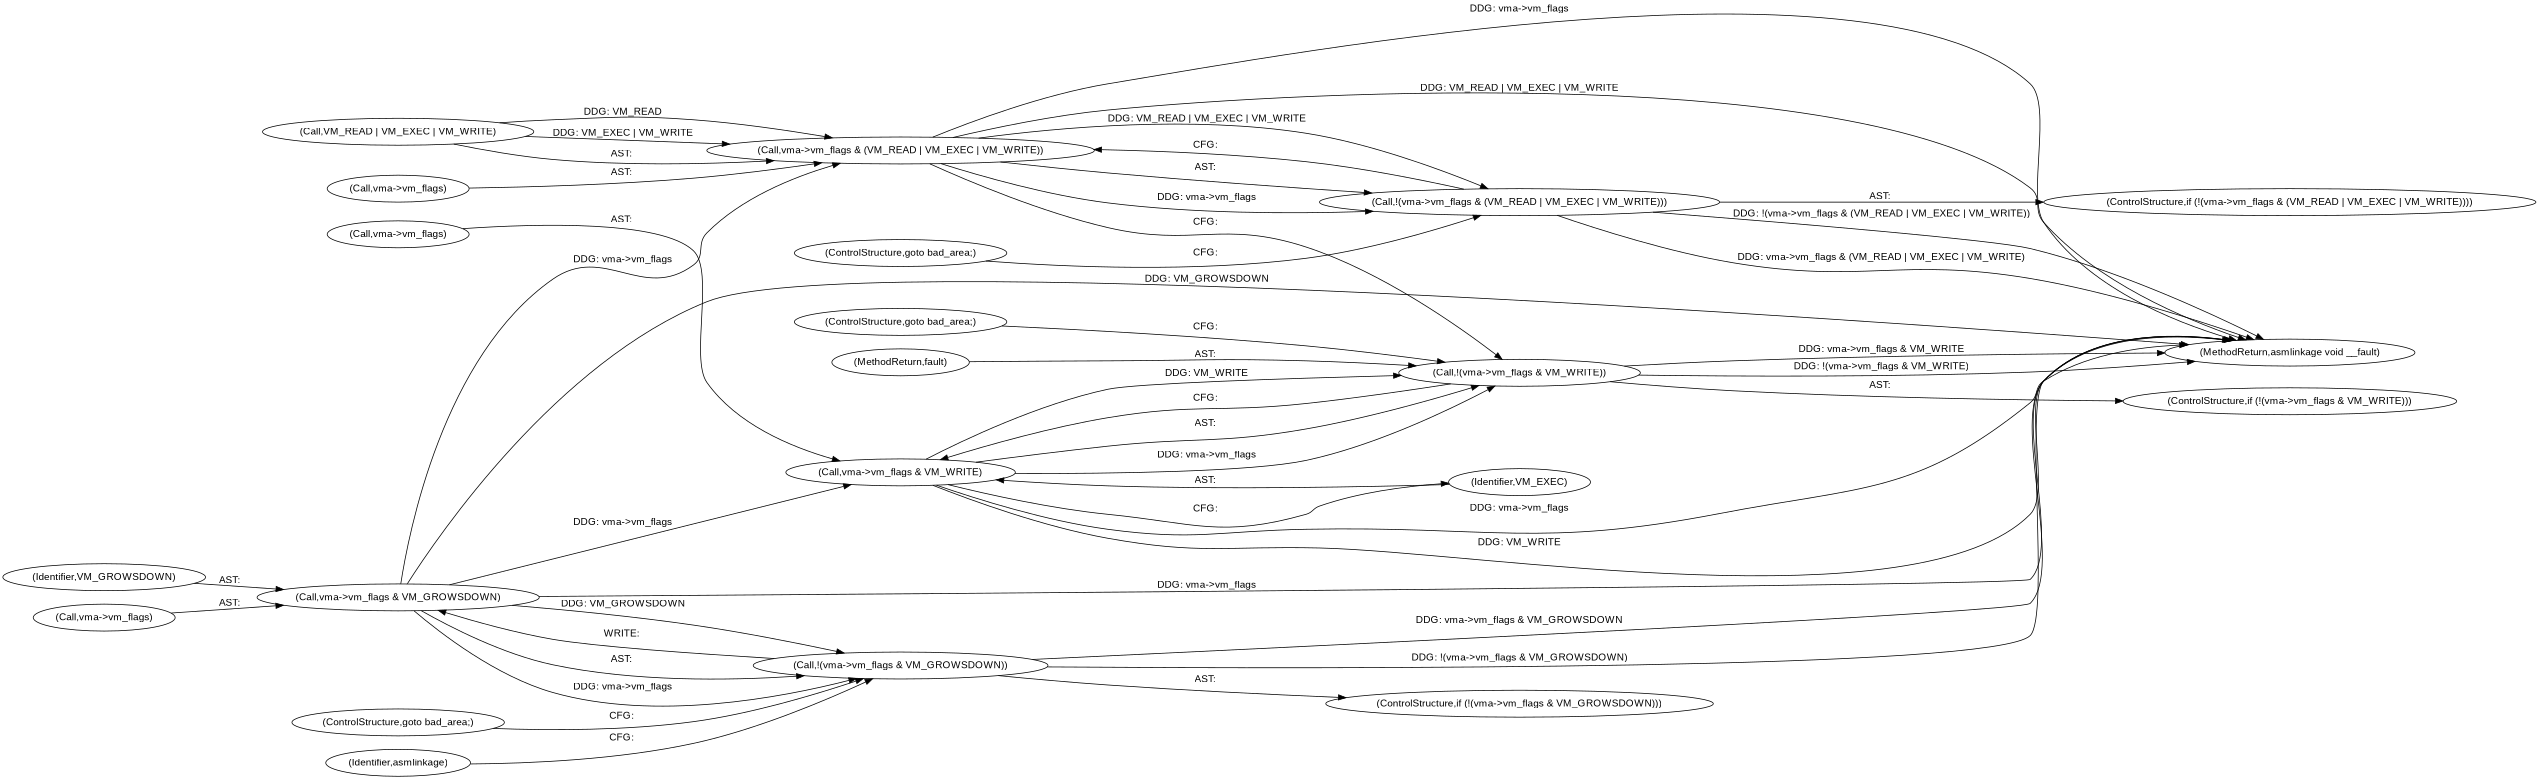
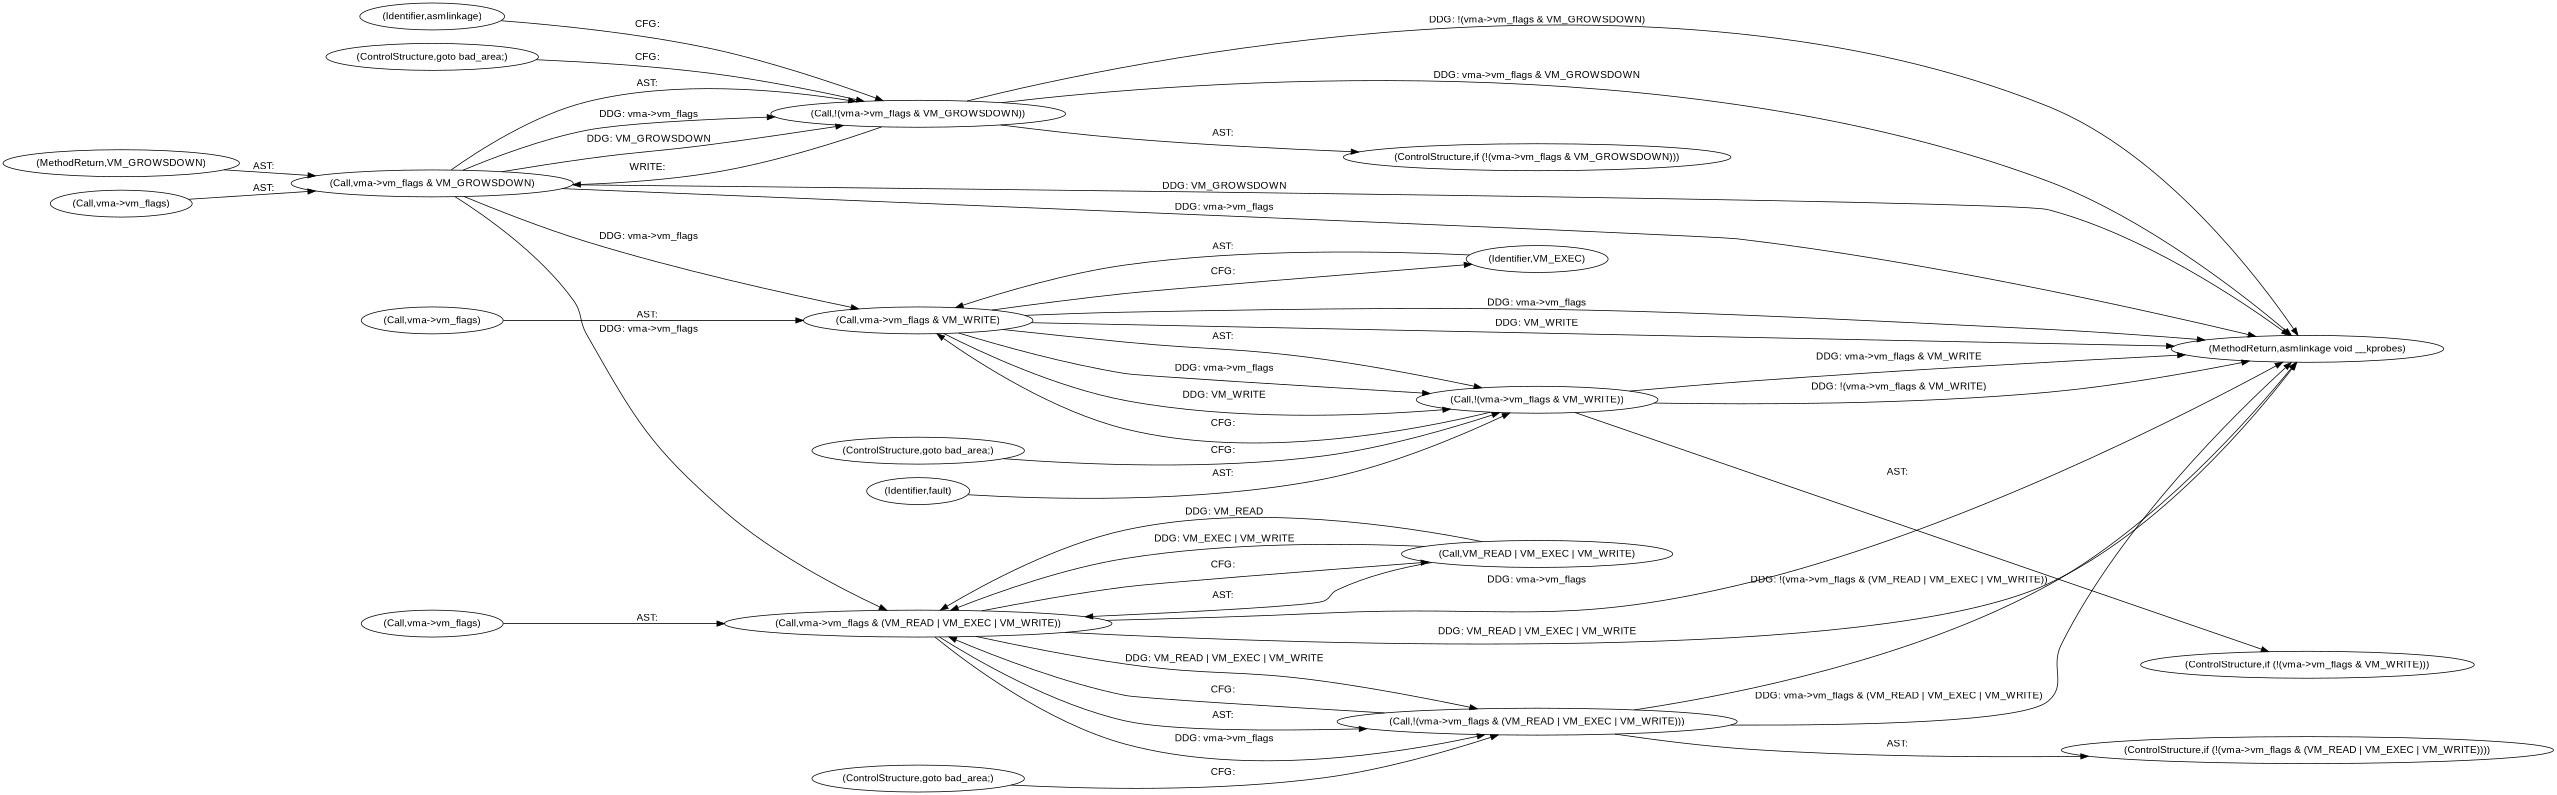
(1222, 234) -> (1201, 580)
(2290, 353) -> (2307, 349)
(901, 362) -> (918, 491)
(104, 577) -> (121, 163)
